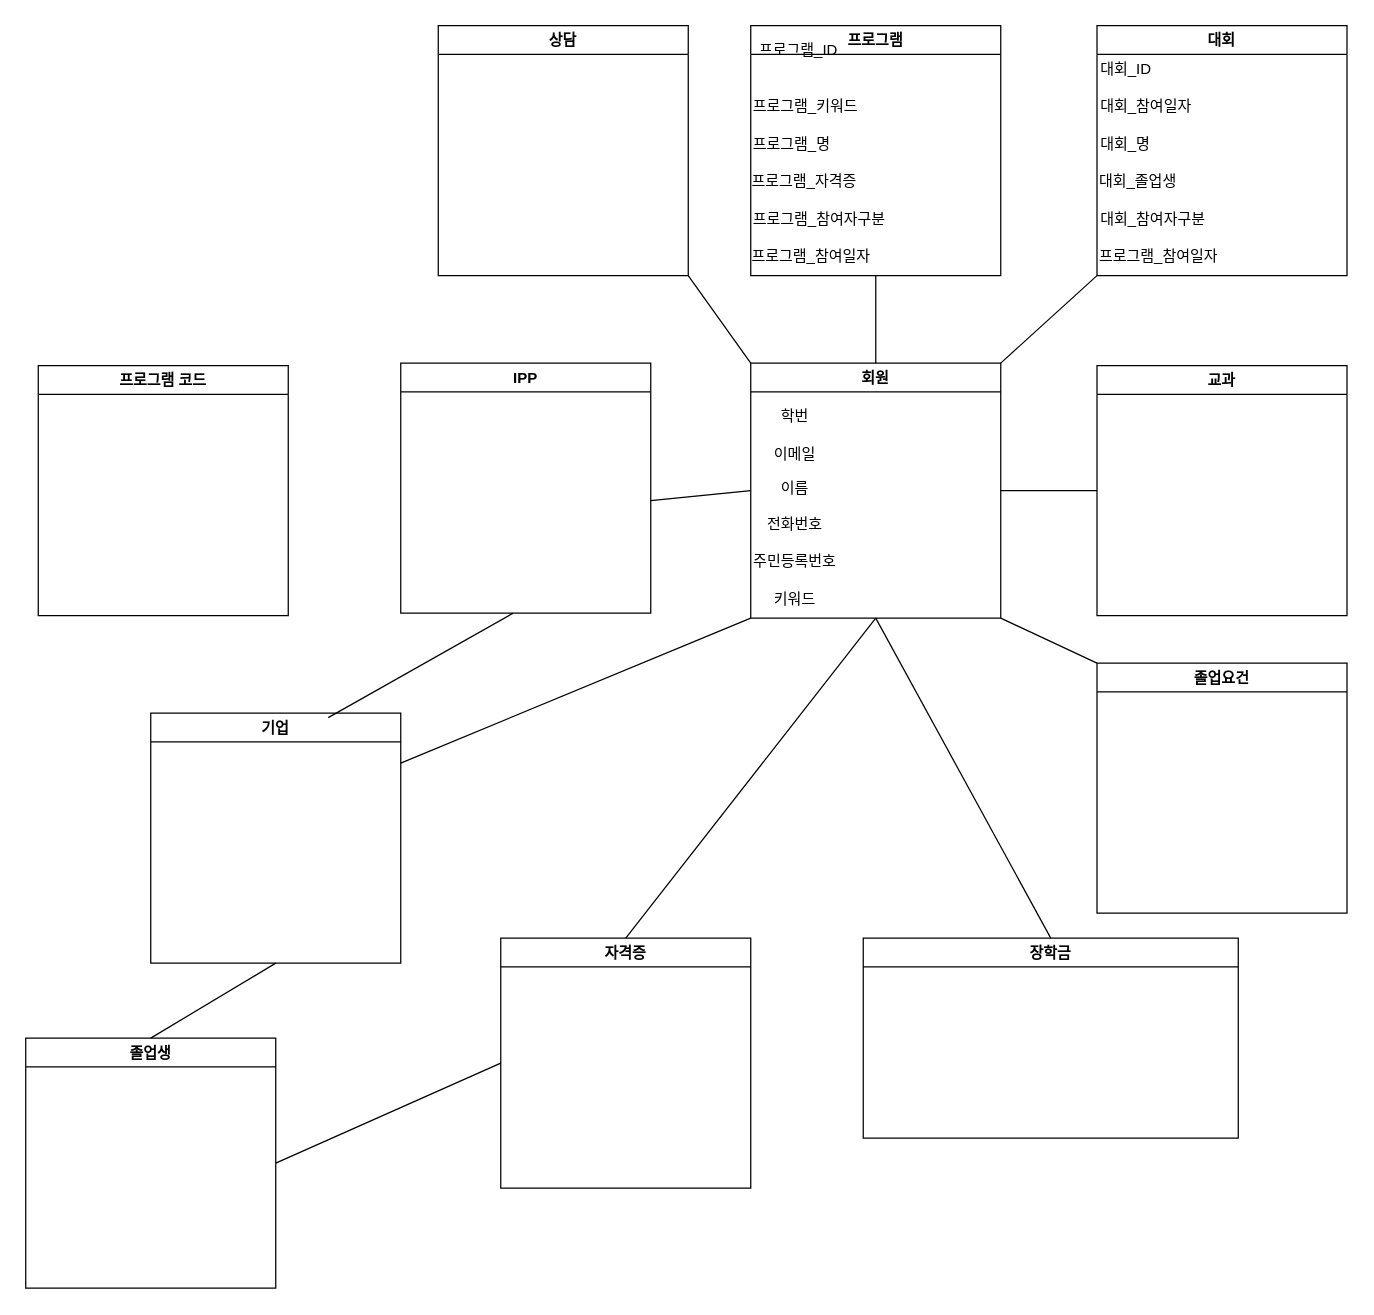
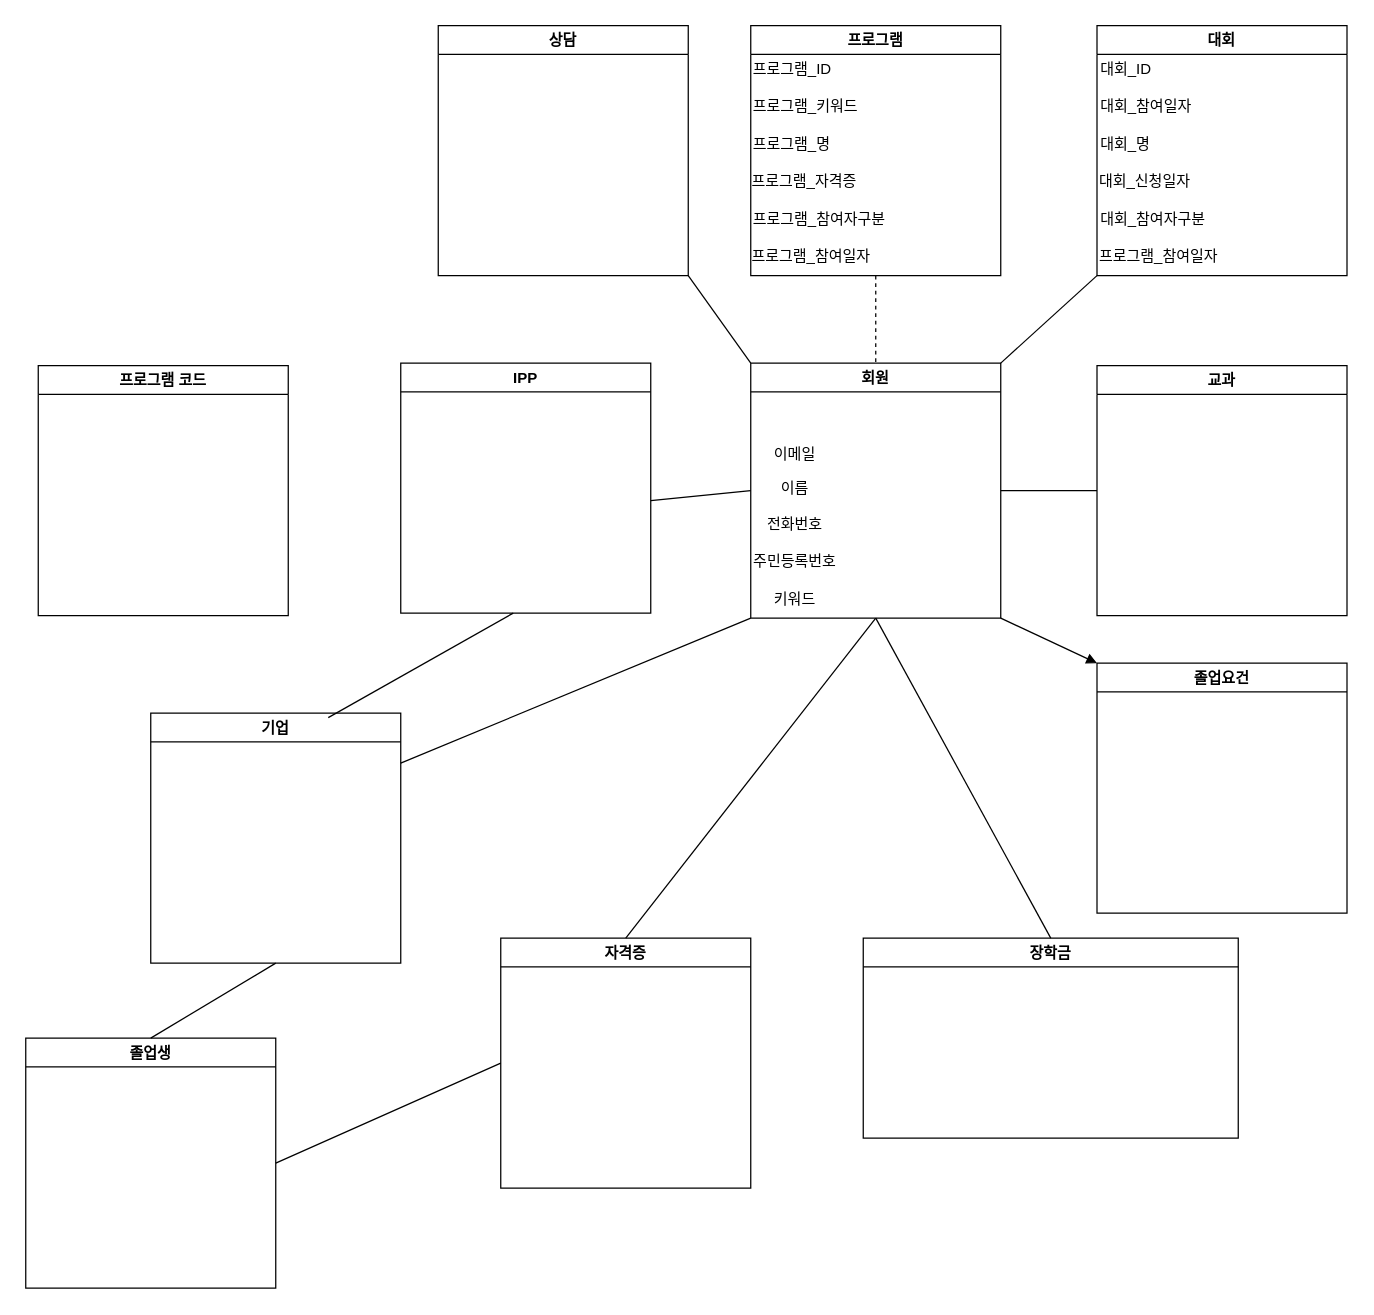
(813, 51) -> (807, 69)
(1141, 182) -> (1149, 182)
(876, 318) -> (876, 318)
(794, 417) -> none
(1090, 660) -> (1086, 658)
